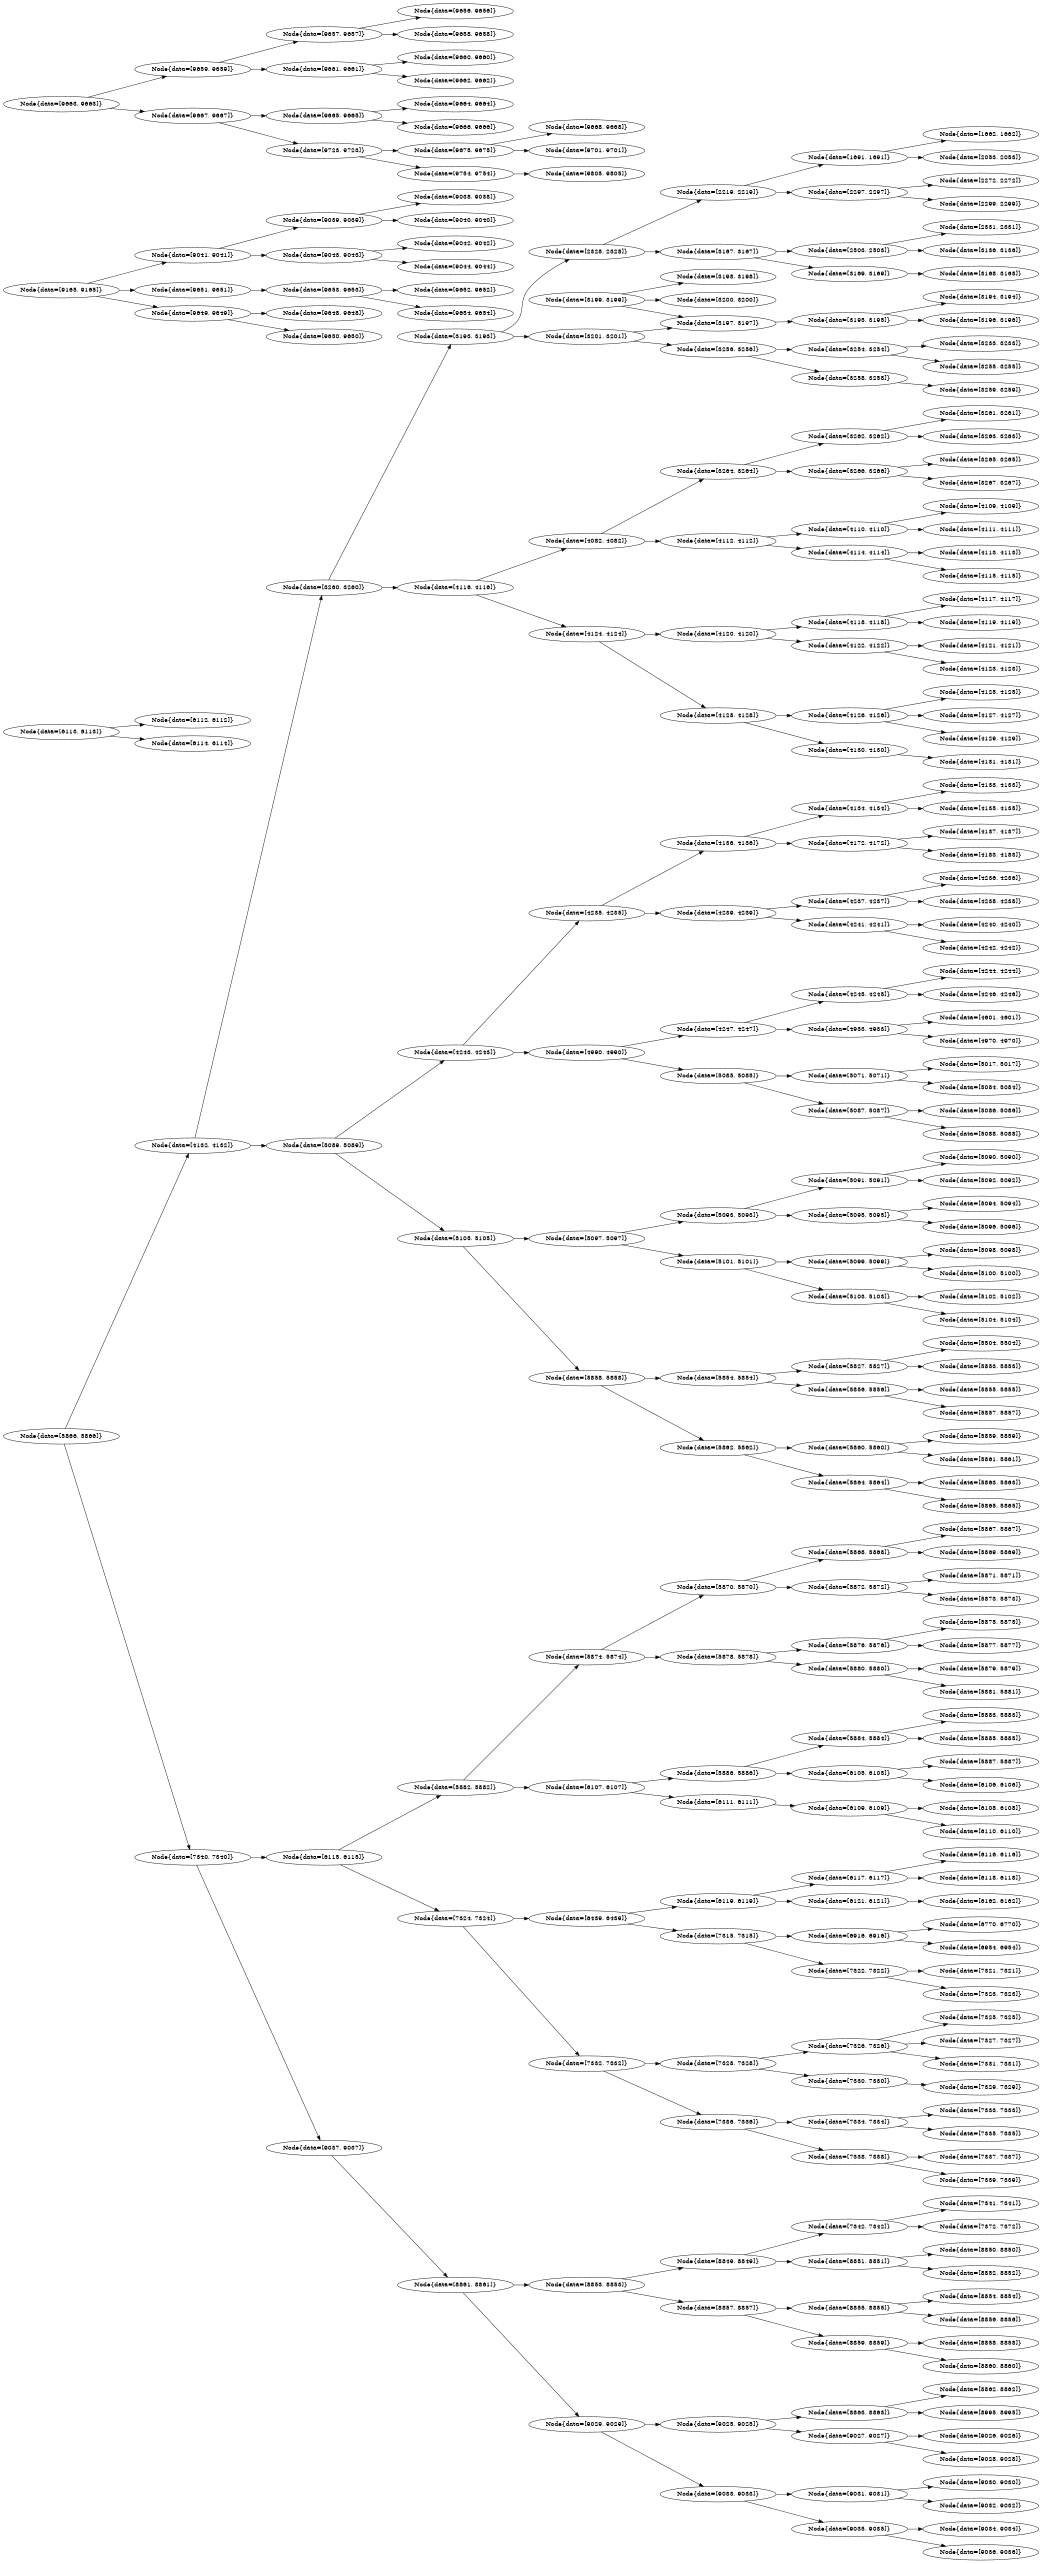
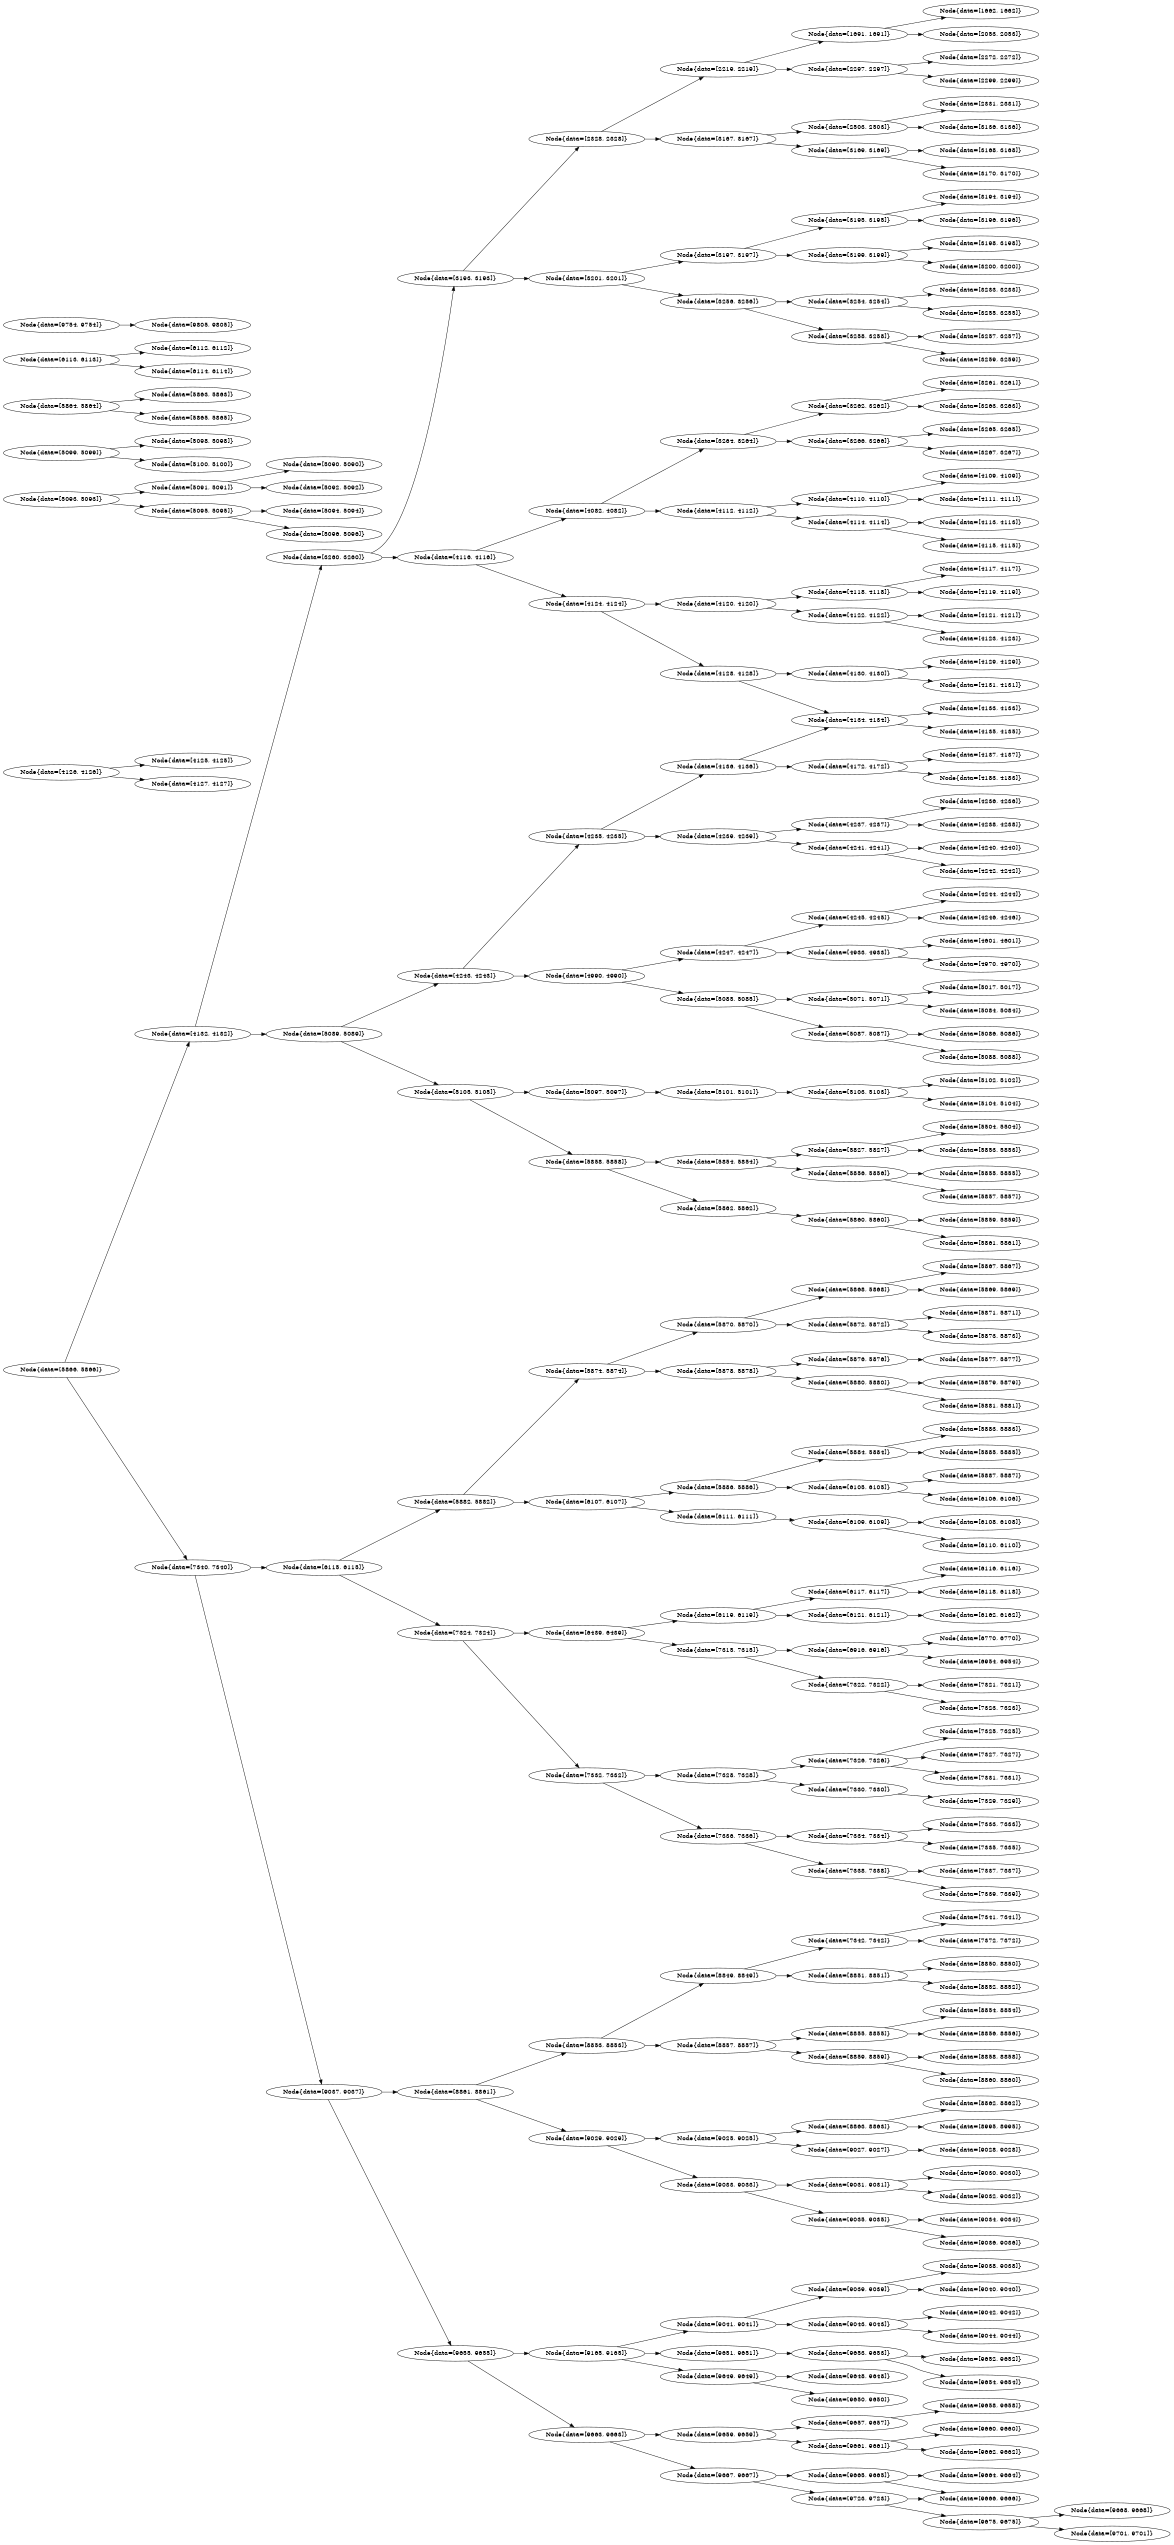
(455, 11) -> none
(388, 162) -> (913, 2499)
none -> (981, 174)
(650, 311) -> (782, 255)
none -> (981, 337)
(782, 716) -> (782, 696)
(913, 727) -> (913, 668)
(650, 1227) -> none
(782, 1262) -> none
(782, 1465) -> none
(981, 1622) -> none
none -> (455, 2353)
(981, 2436) -> none
